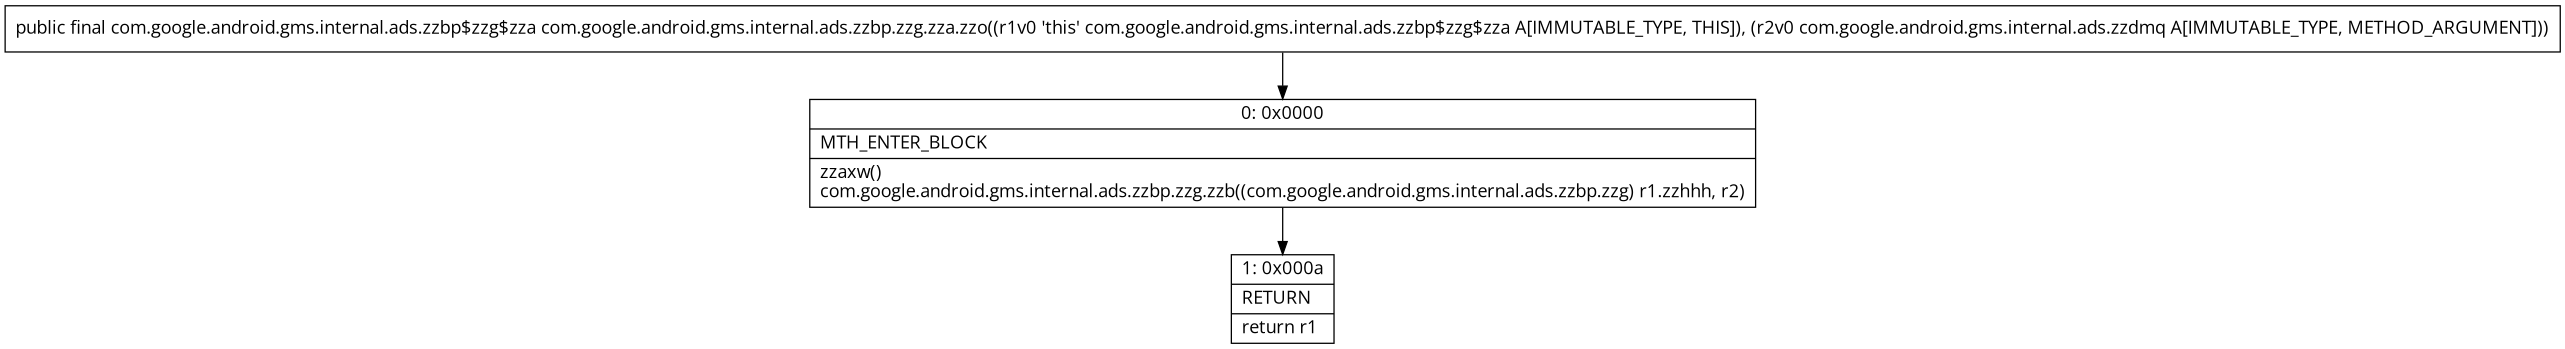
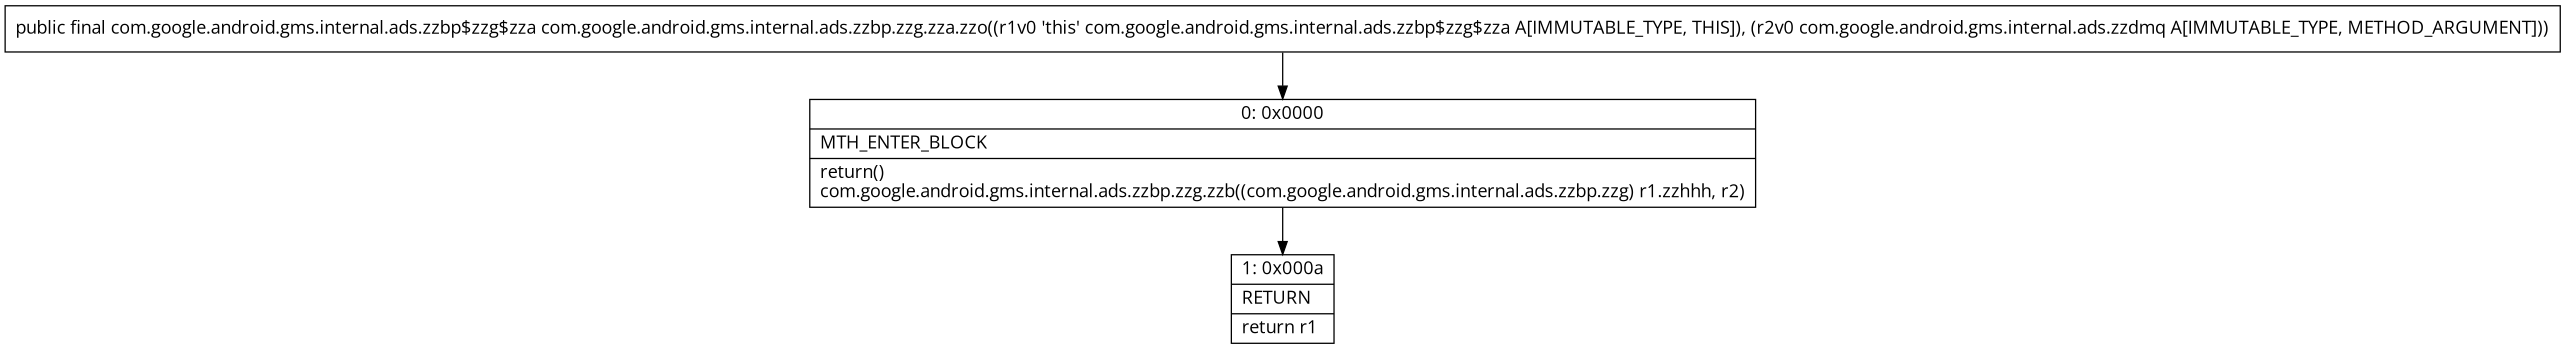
(851, 173) -> (853, 173)
